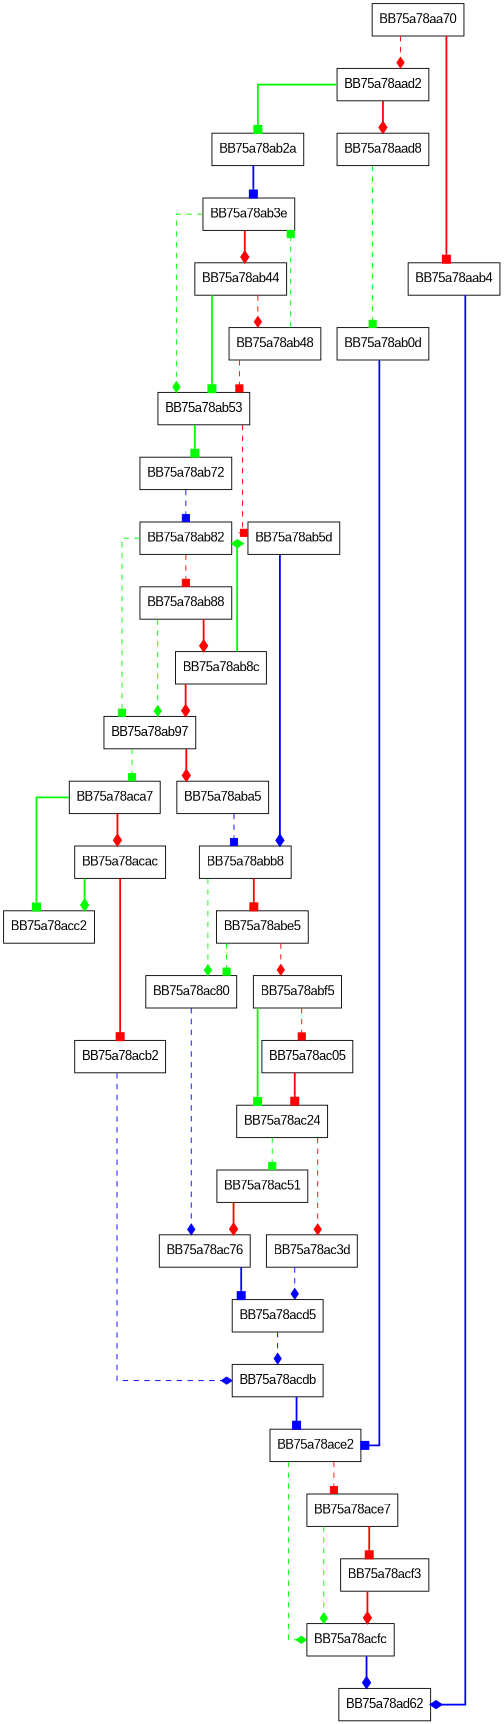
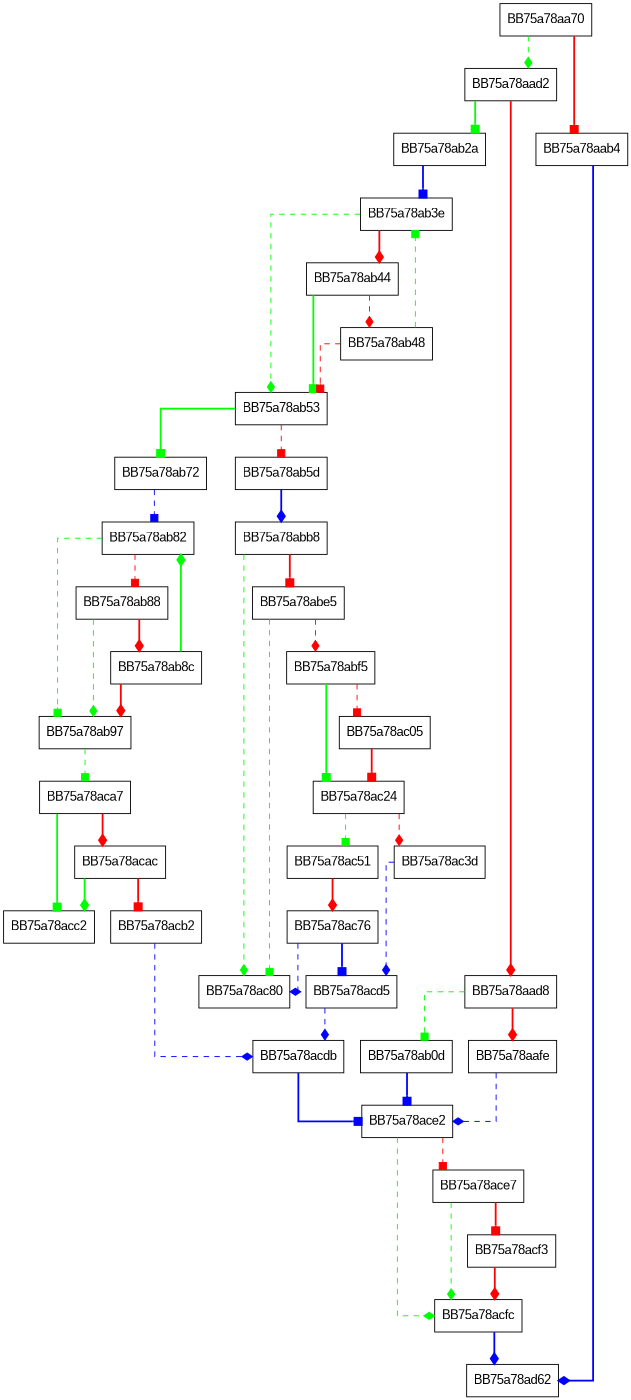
(400, 47) -> (528, 47)
(223, 797) -> none
none -> (513, 1057)
(191, 1116) -> (298, 968)
